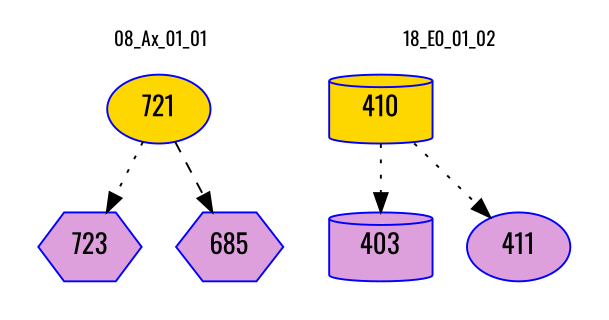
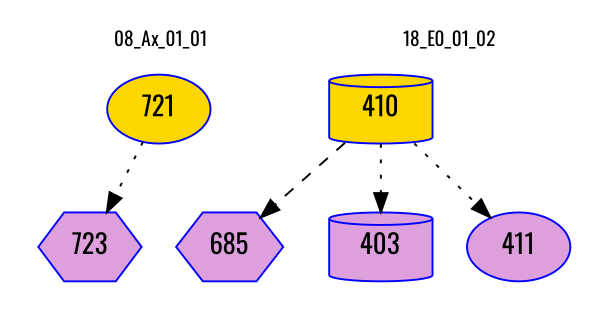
(189, 169) -> (326, 160)
